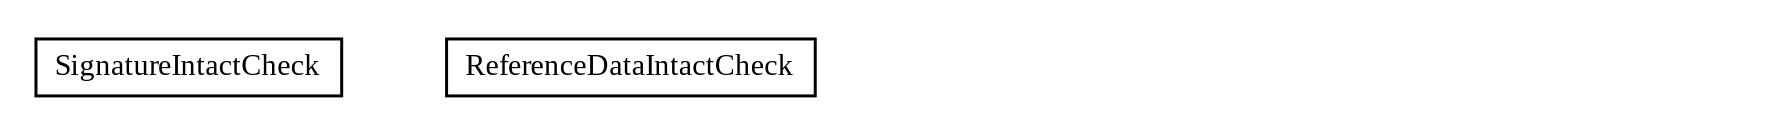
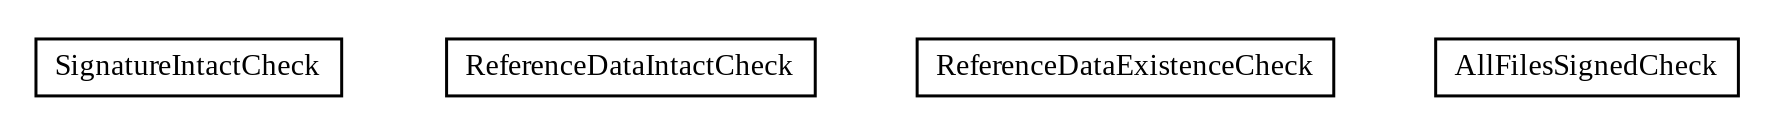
none -> (1124, 66)
none -> (1586, 66)
